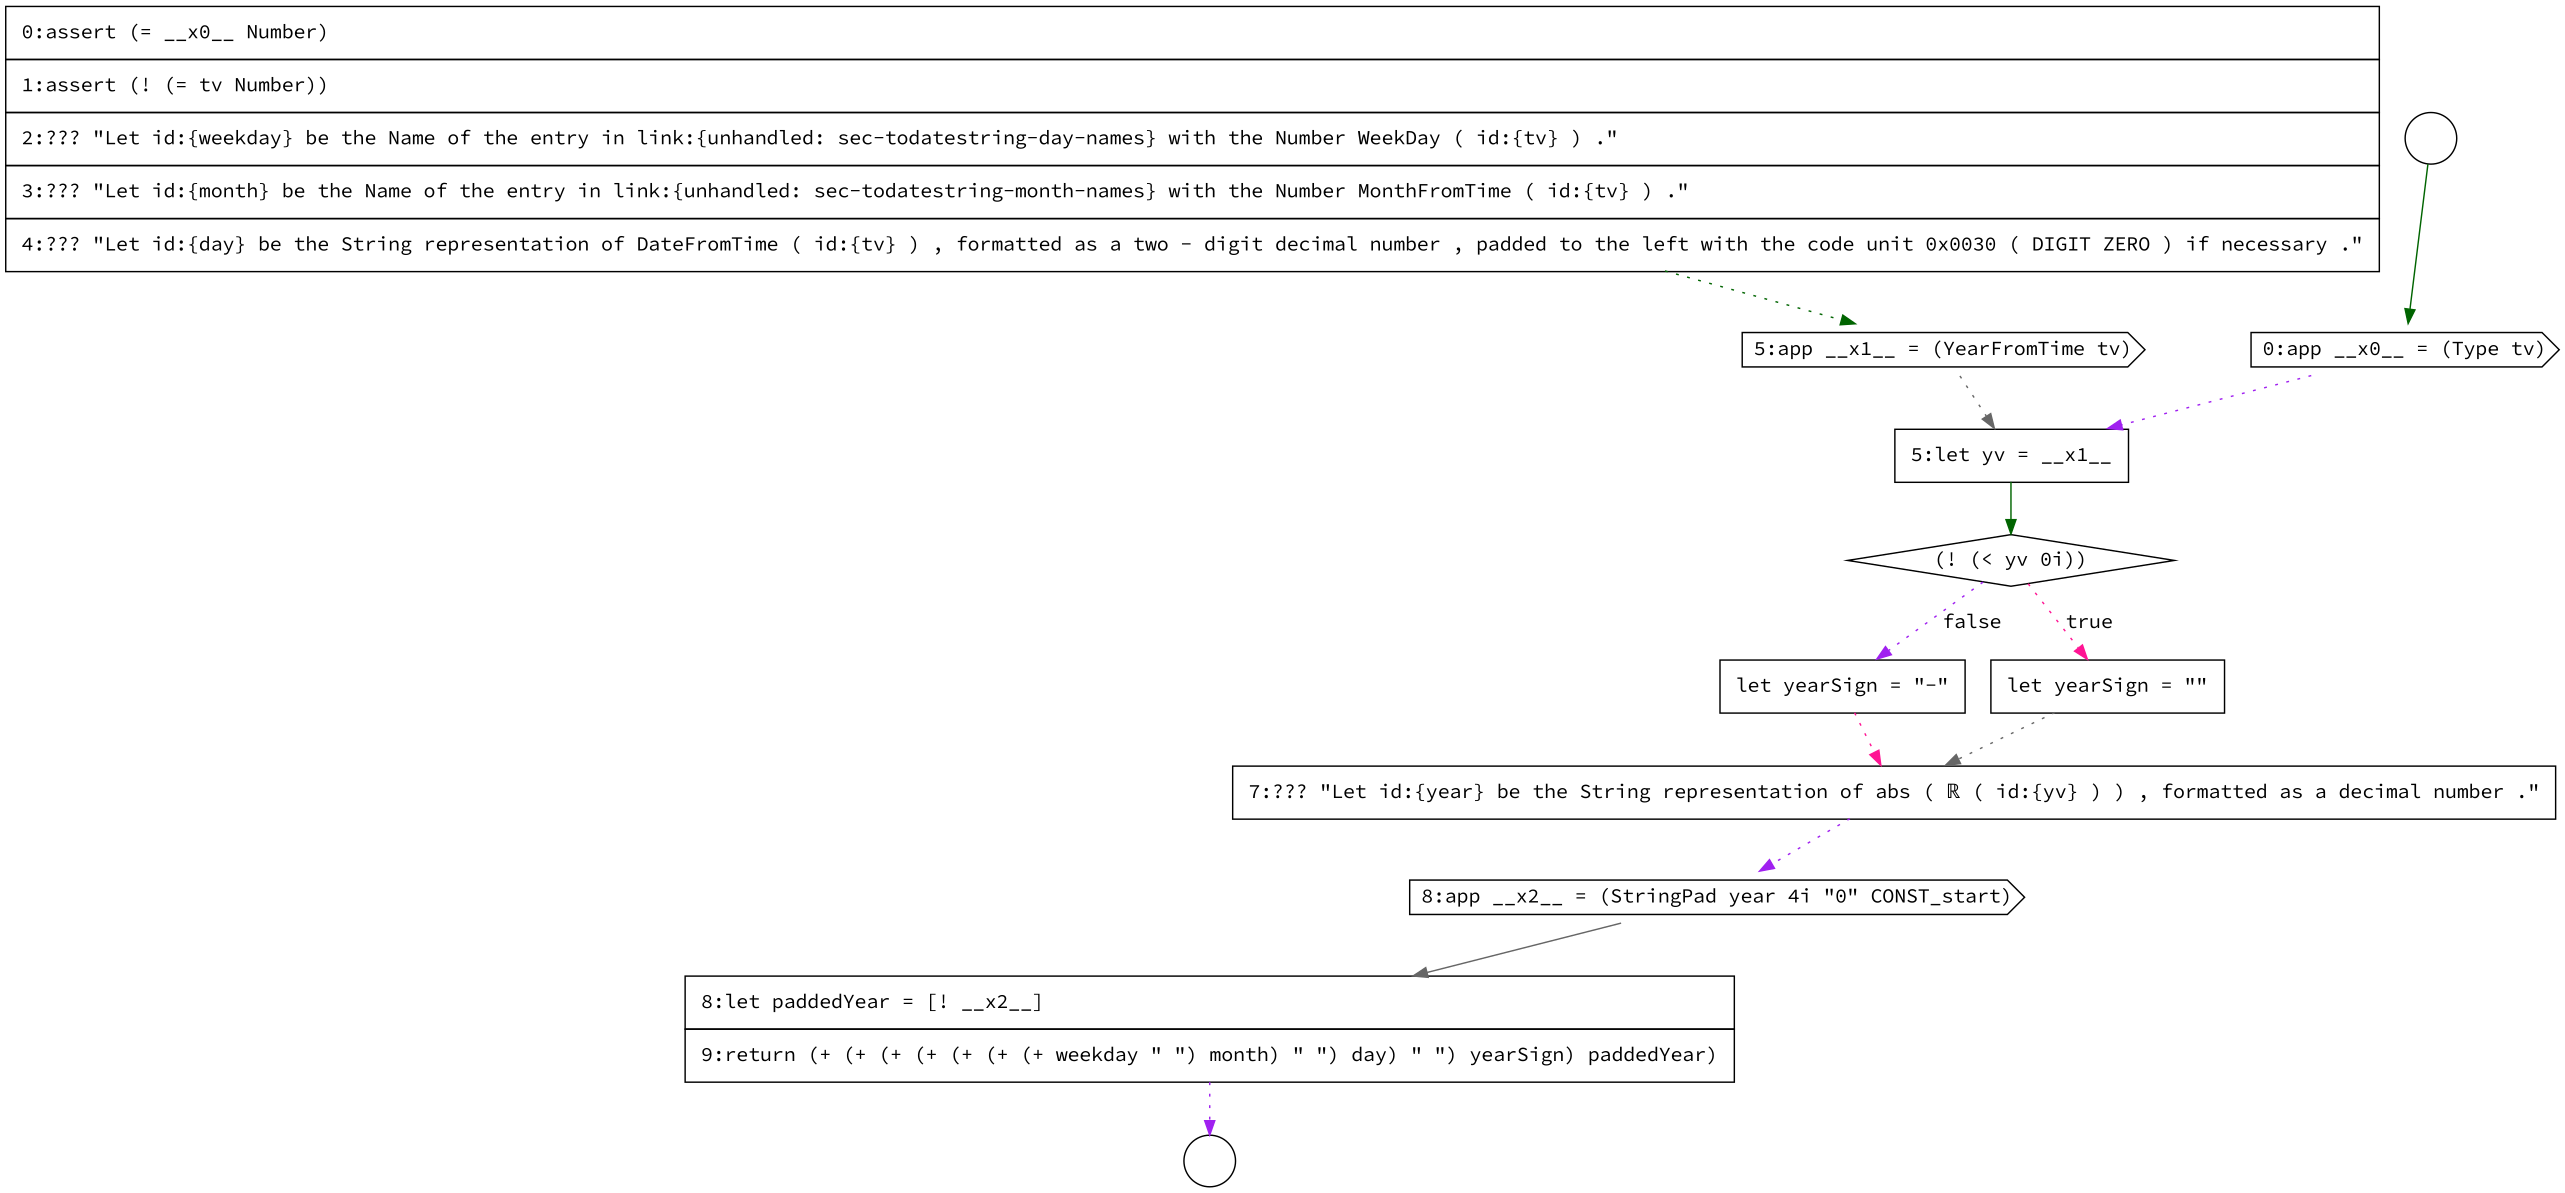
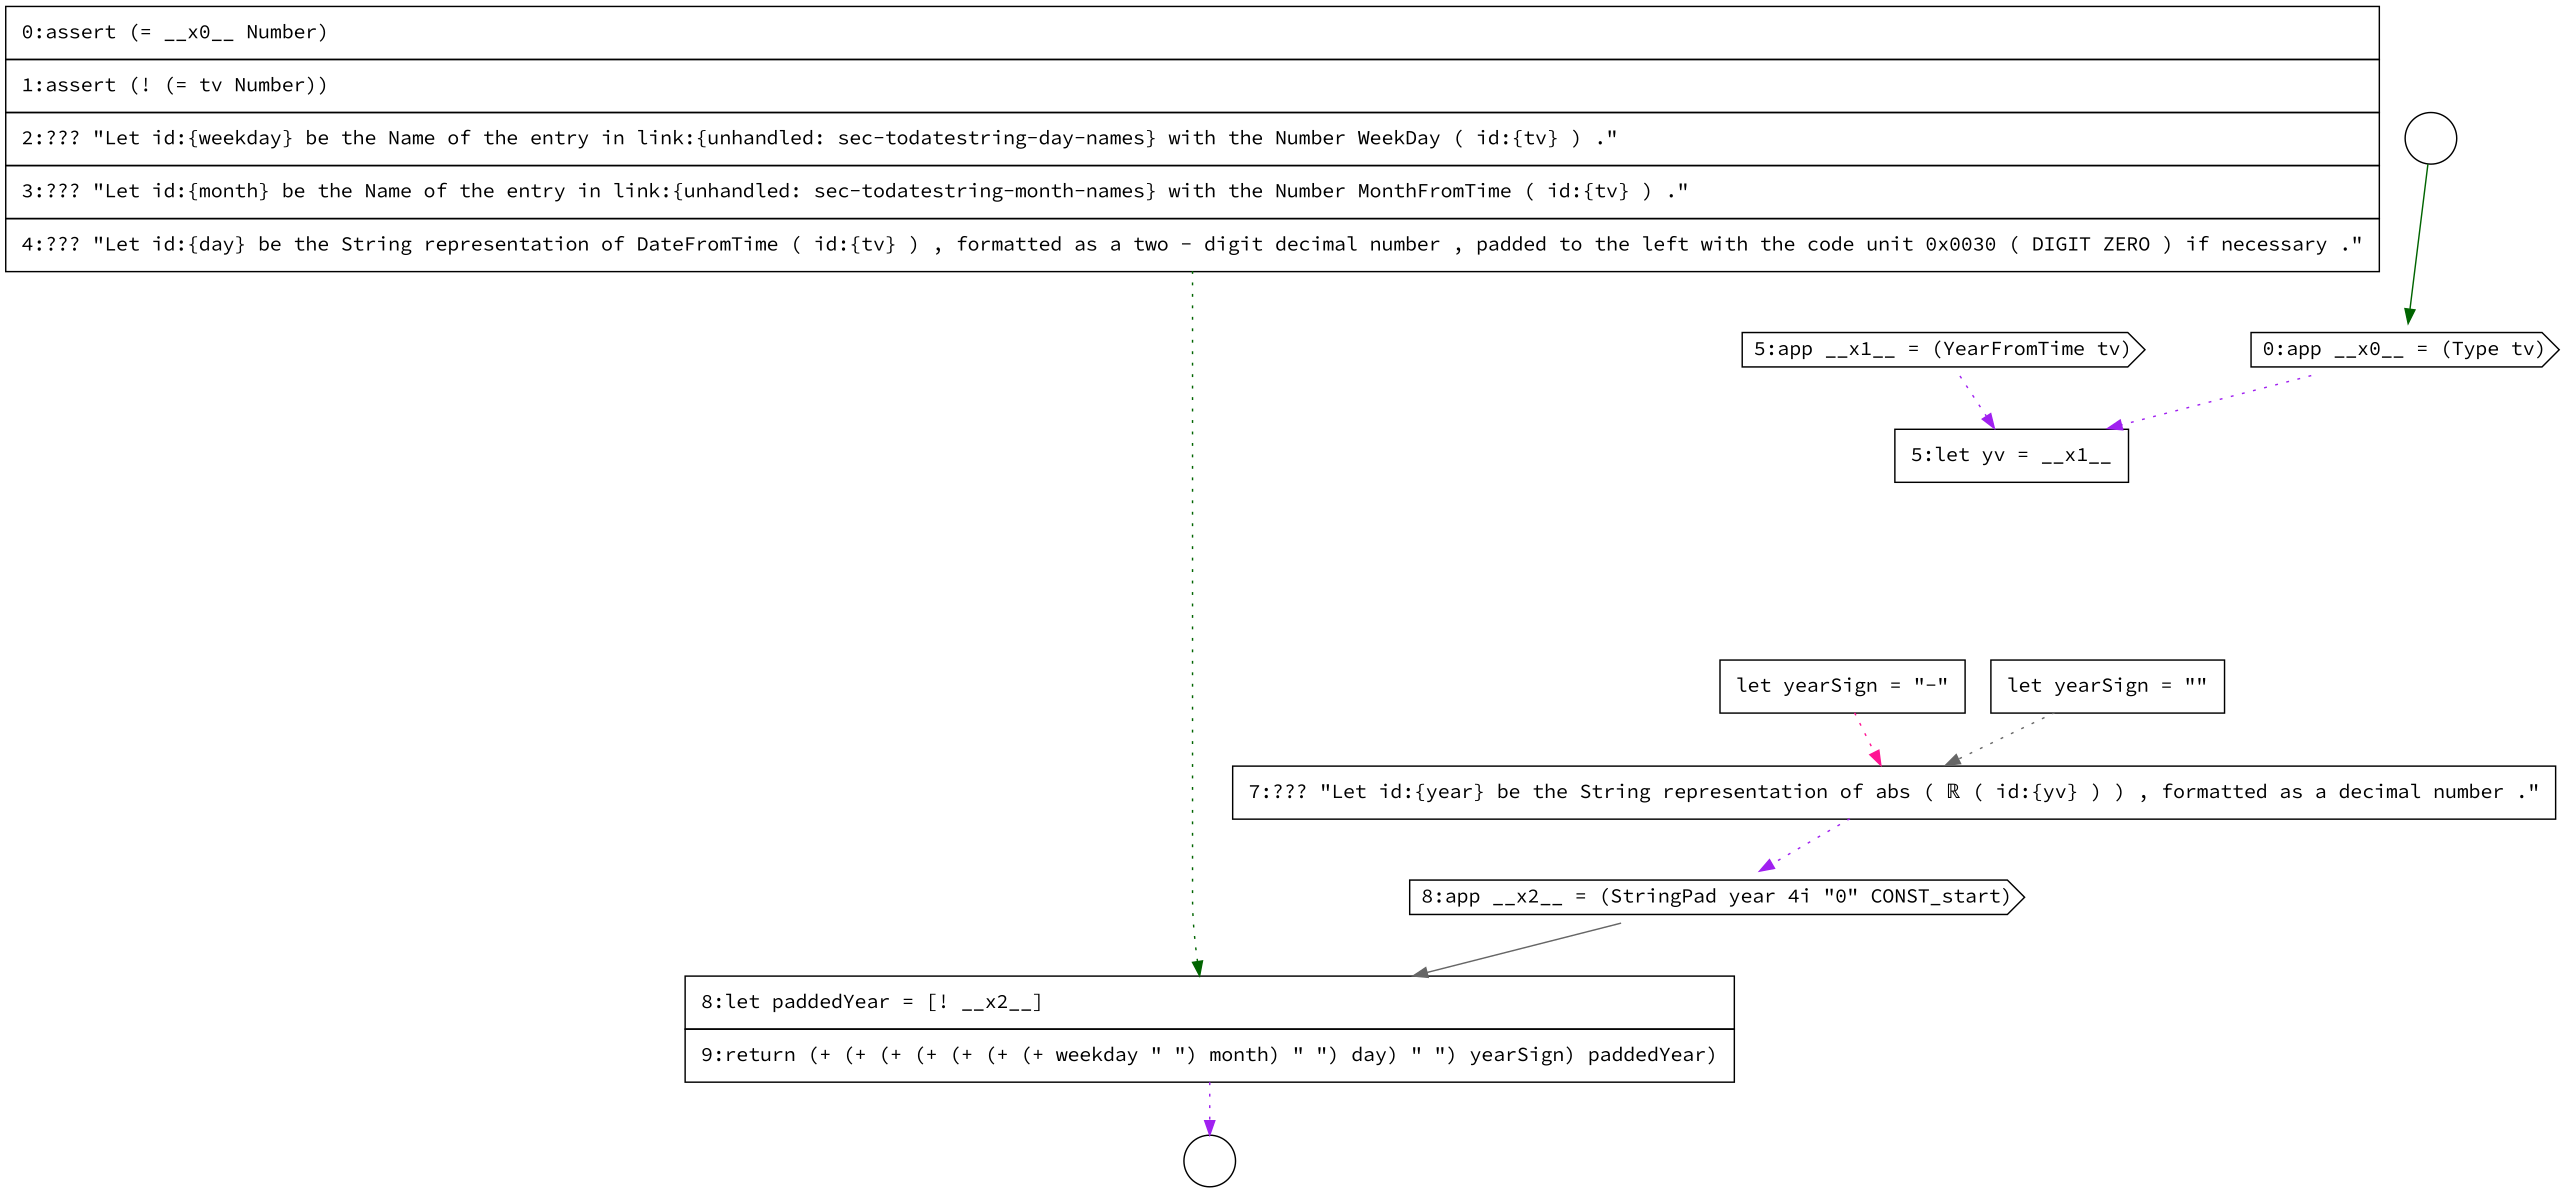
(1753, 295) -> (1193, 616)
(1973, 396) -> (1973, 396)
(2011, 560) -> none
